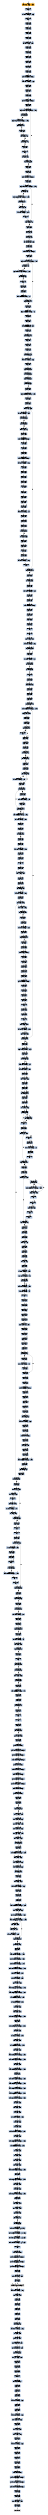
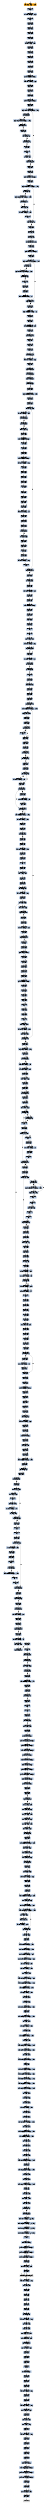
(18, 1651) -> (23, 1647)
